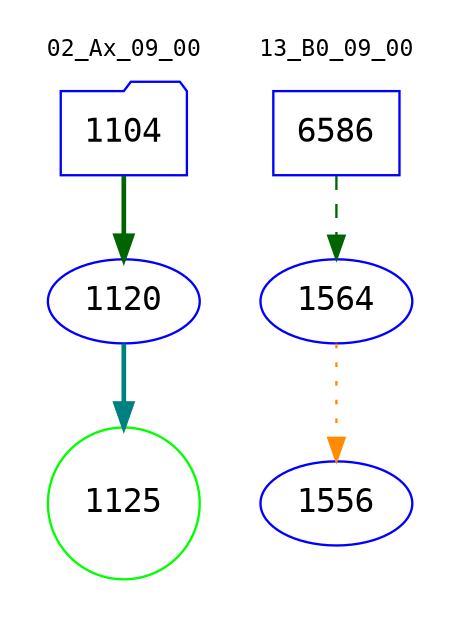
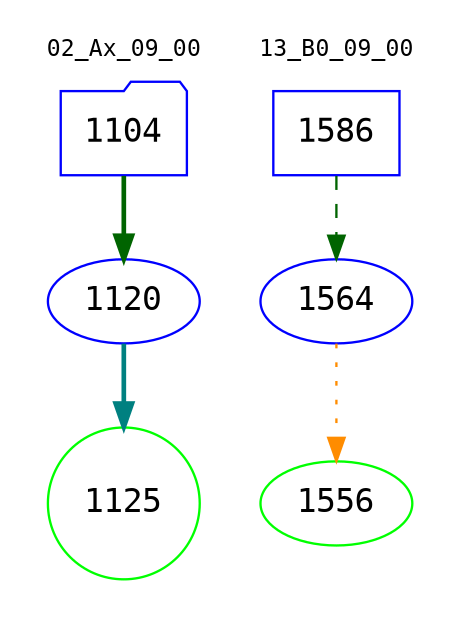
(336, 133) -> (336, 133)
(336, 503) -> (336, 503)
